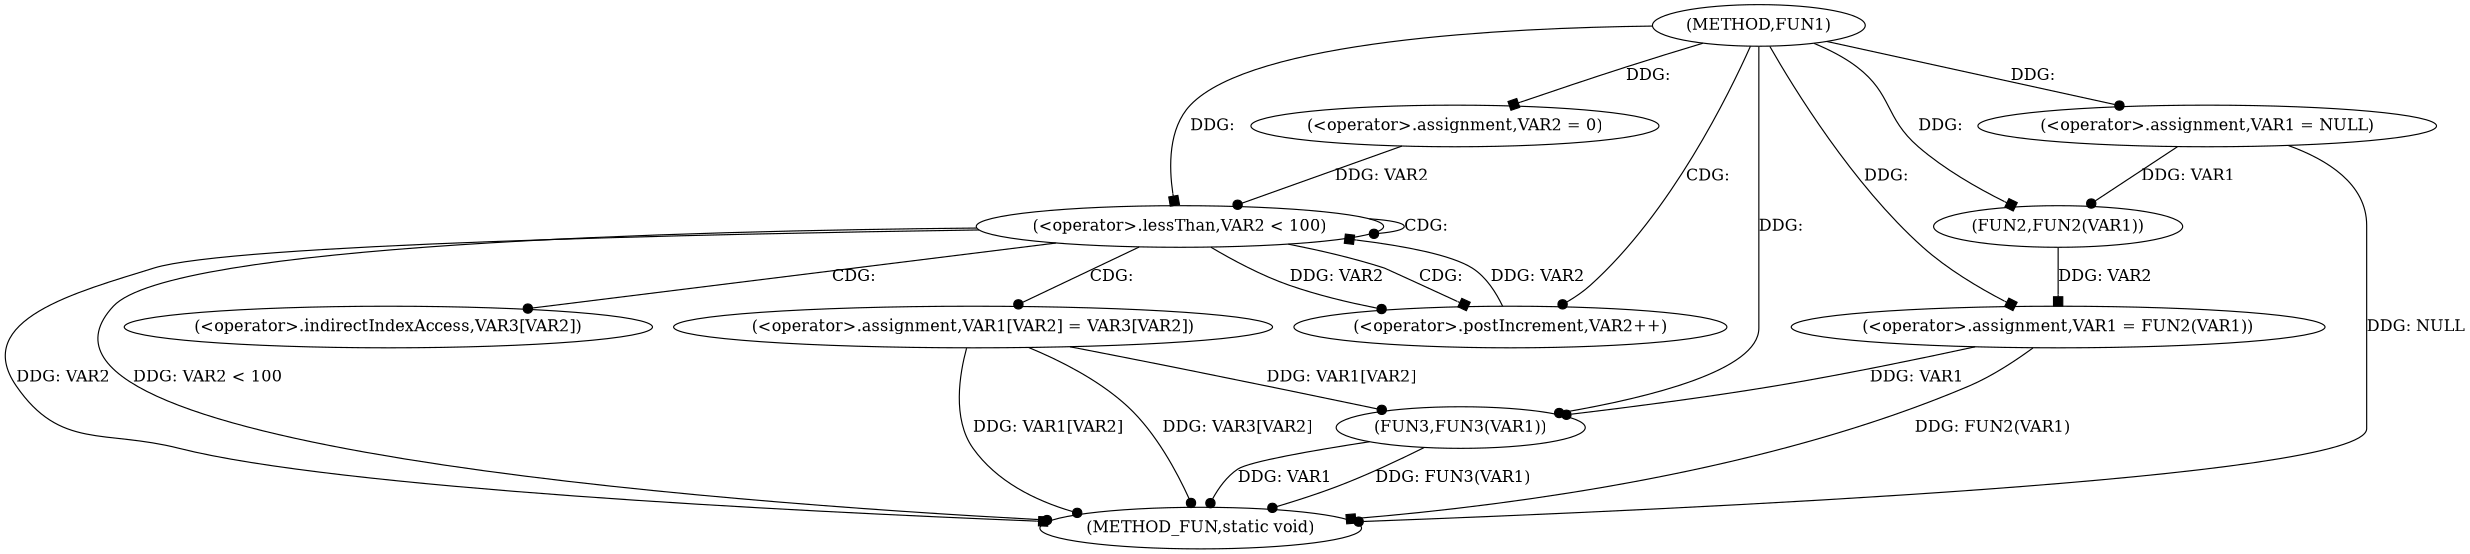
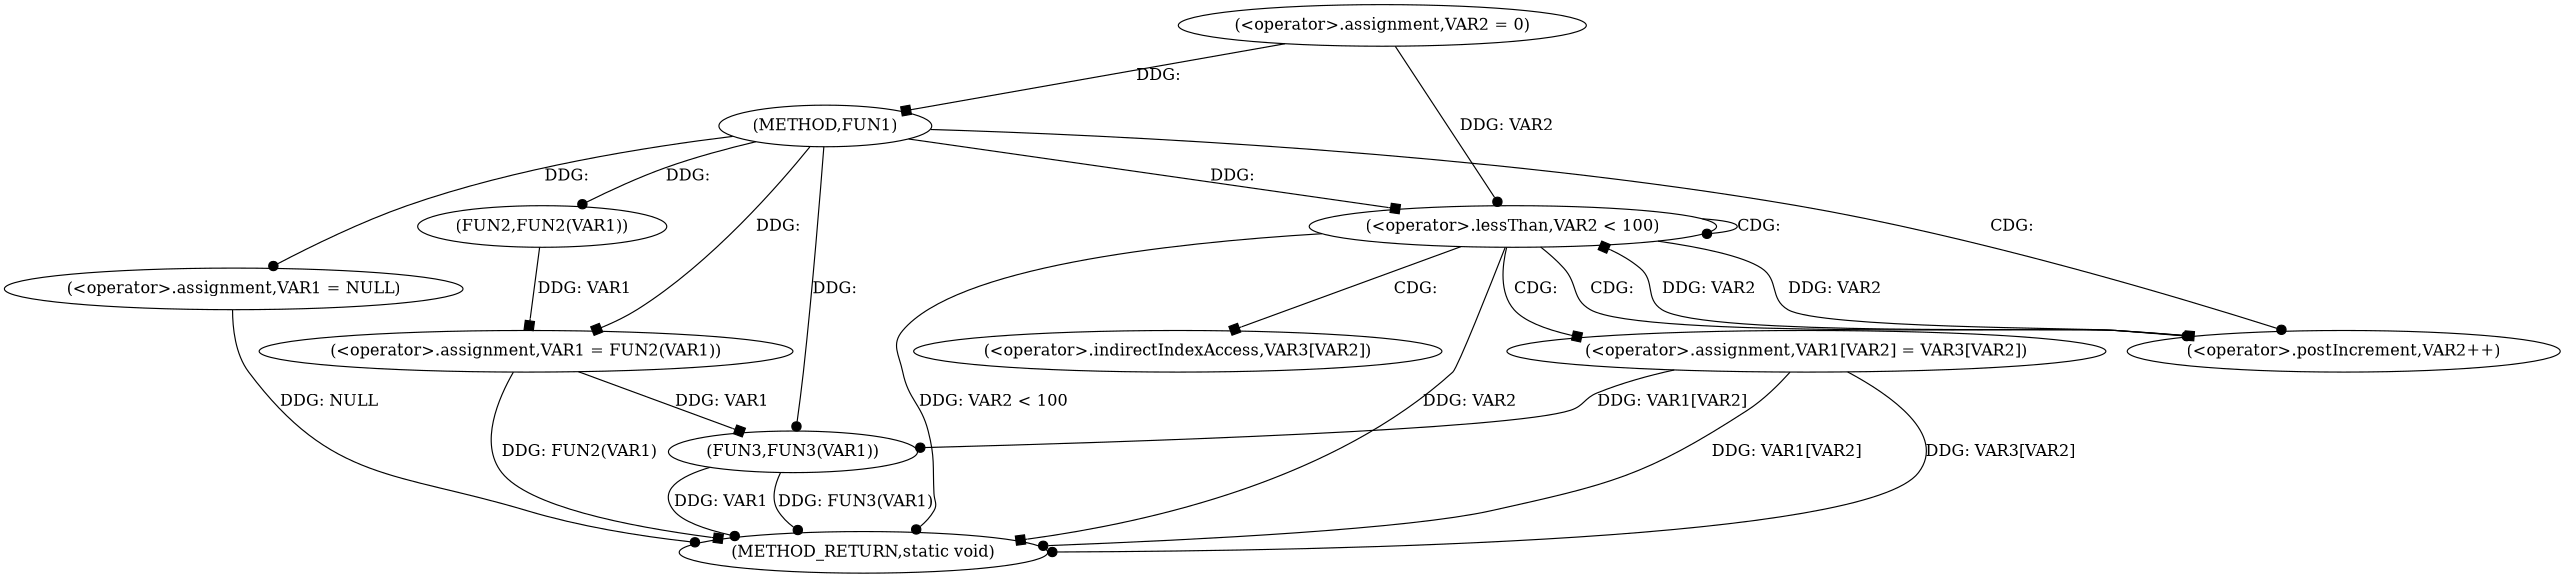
(1611, 72) -> (1099, 77)
(1902, 129) -> (669, 166)
(2136, 174) -> none
(1081, 275) -> (1513, 309)
(794, 276) -> (1351, 287)
(2106, 277) -> (585, 289)
(1774, 386) -> (656, 400)
(1201, 528) -> (863, 552)
